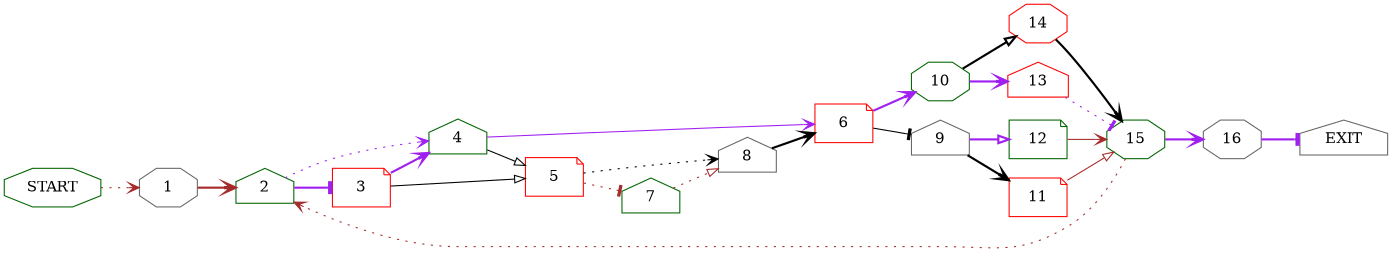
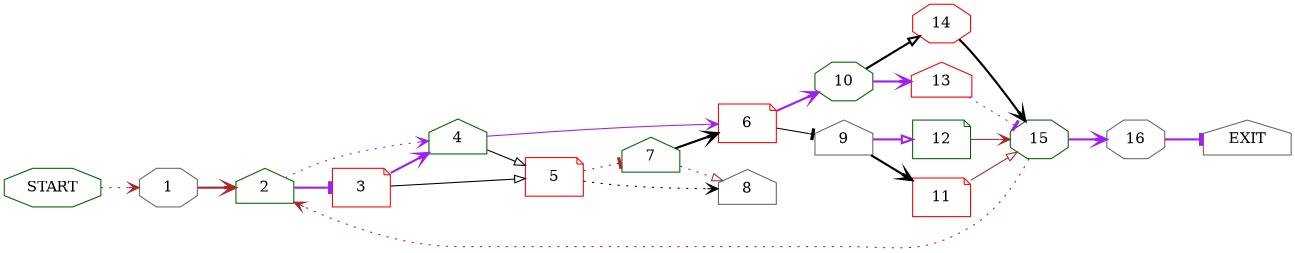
(788, 143) -> (692, 143)
